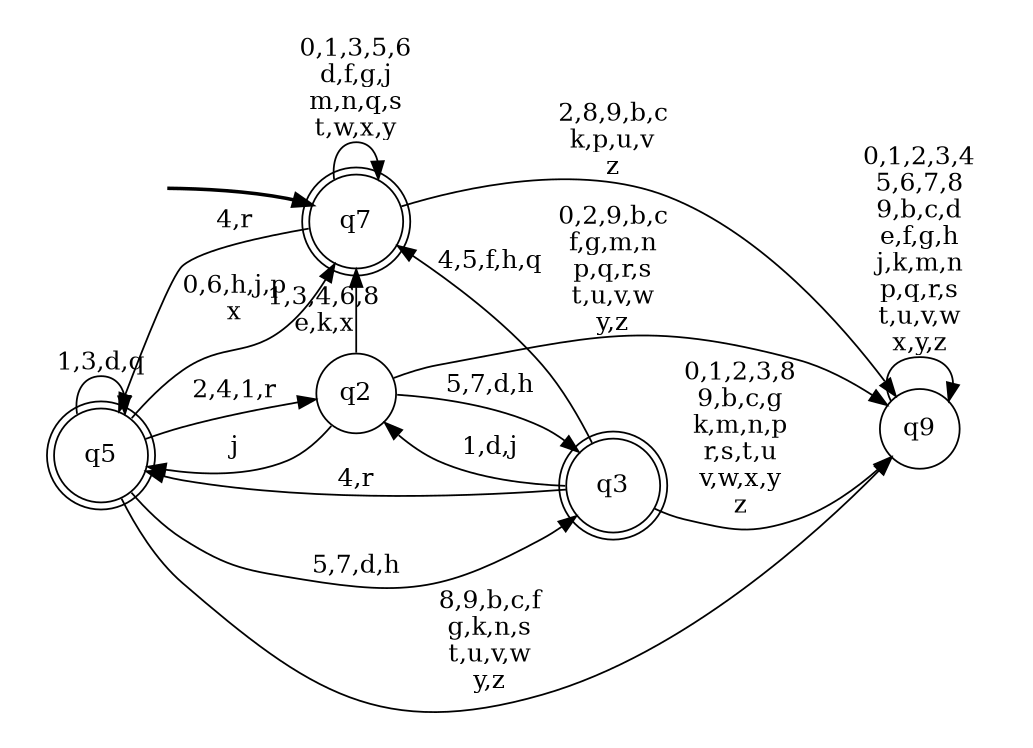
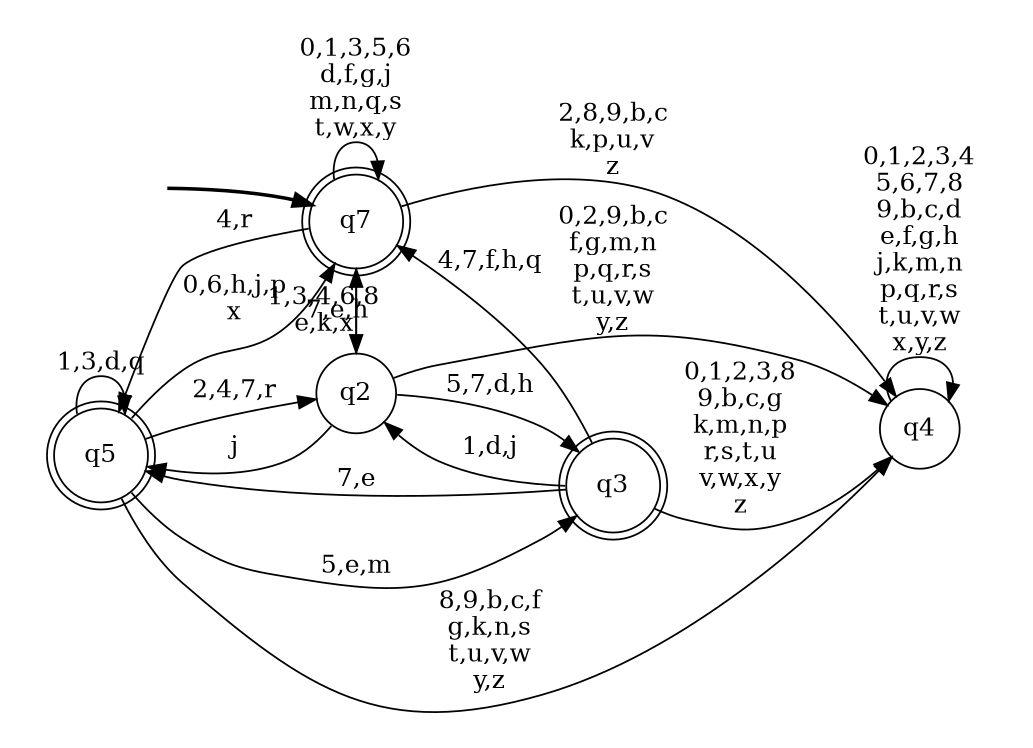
(490, 261) -> (490, 261)
none -> (356, 302)
(235, 391) -> (235, 391)
(920, 429) -> (920, 429)
(356, 479) -> (356, 479)
(356, 566) -> (356, 566)
